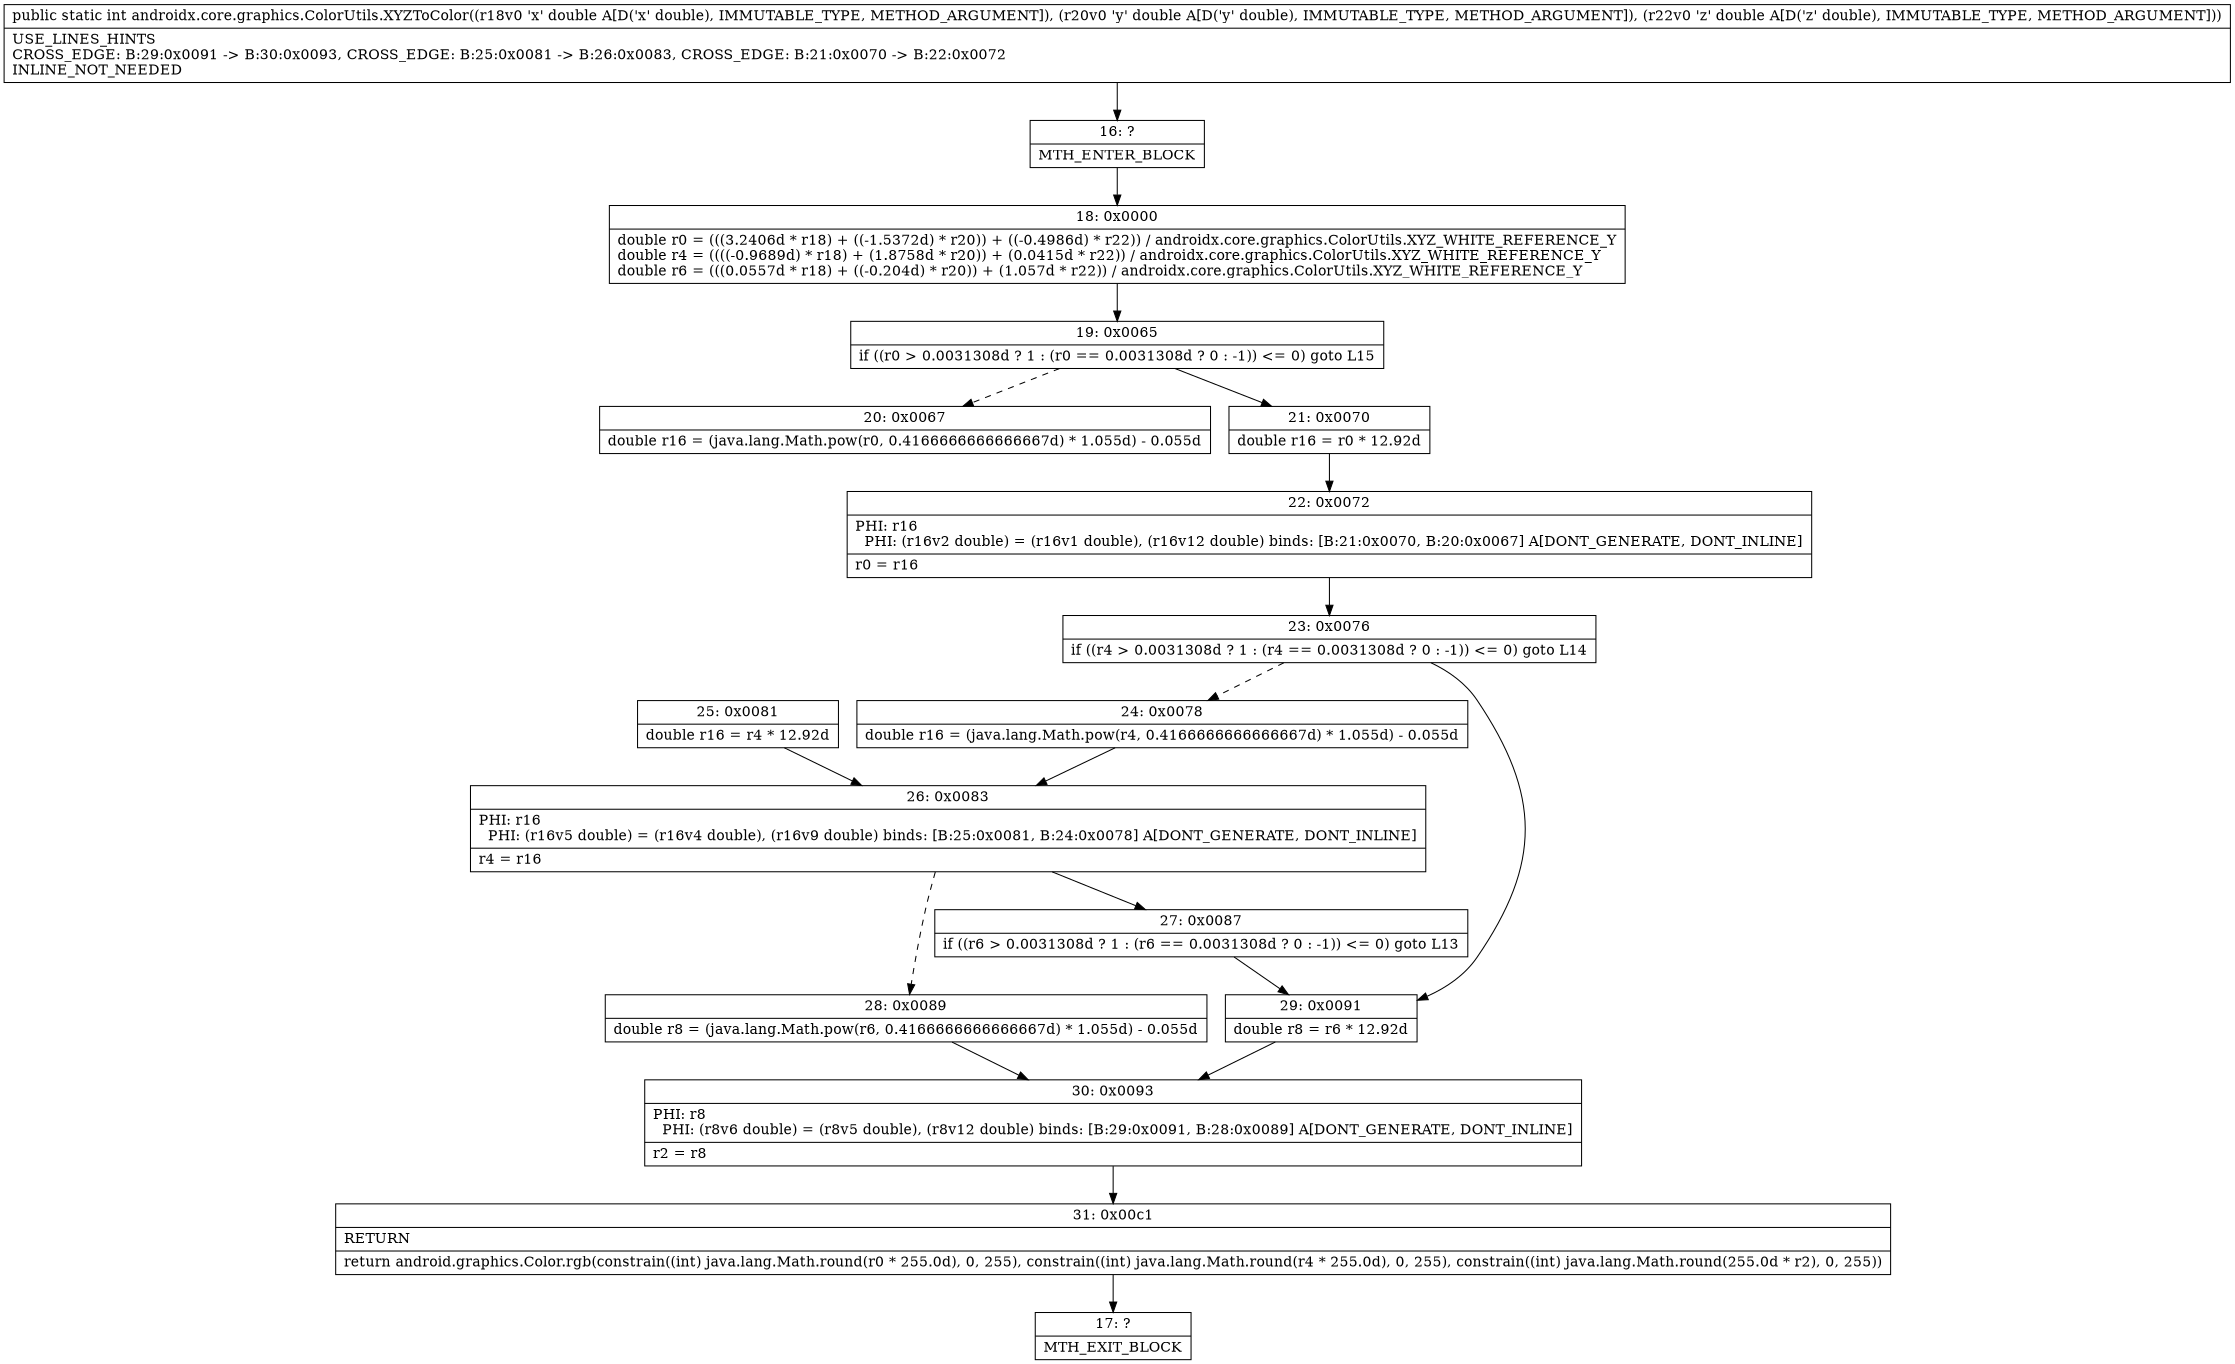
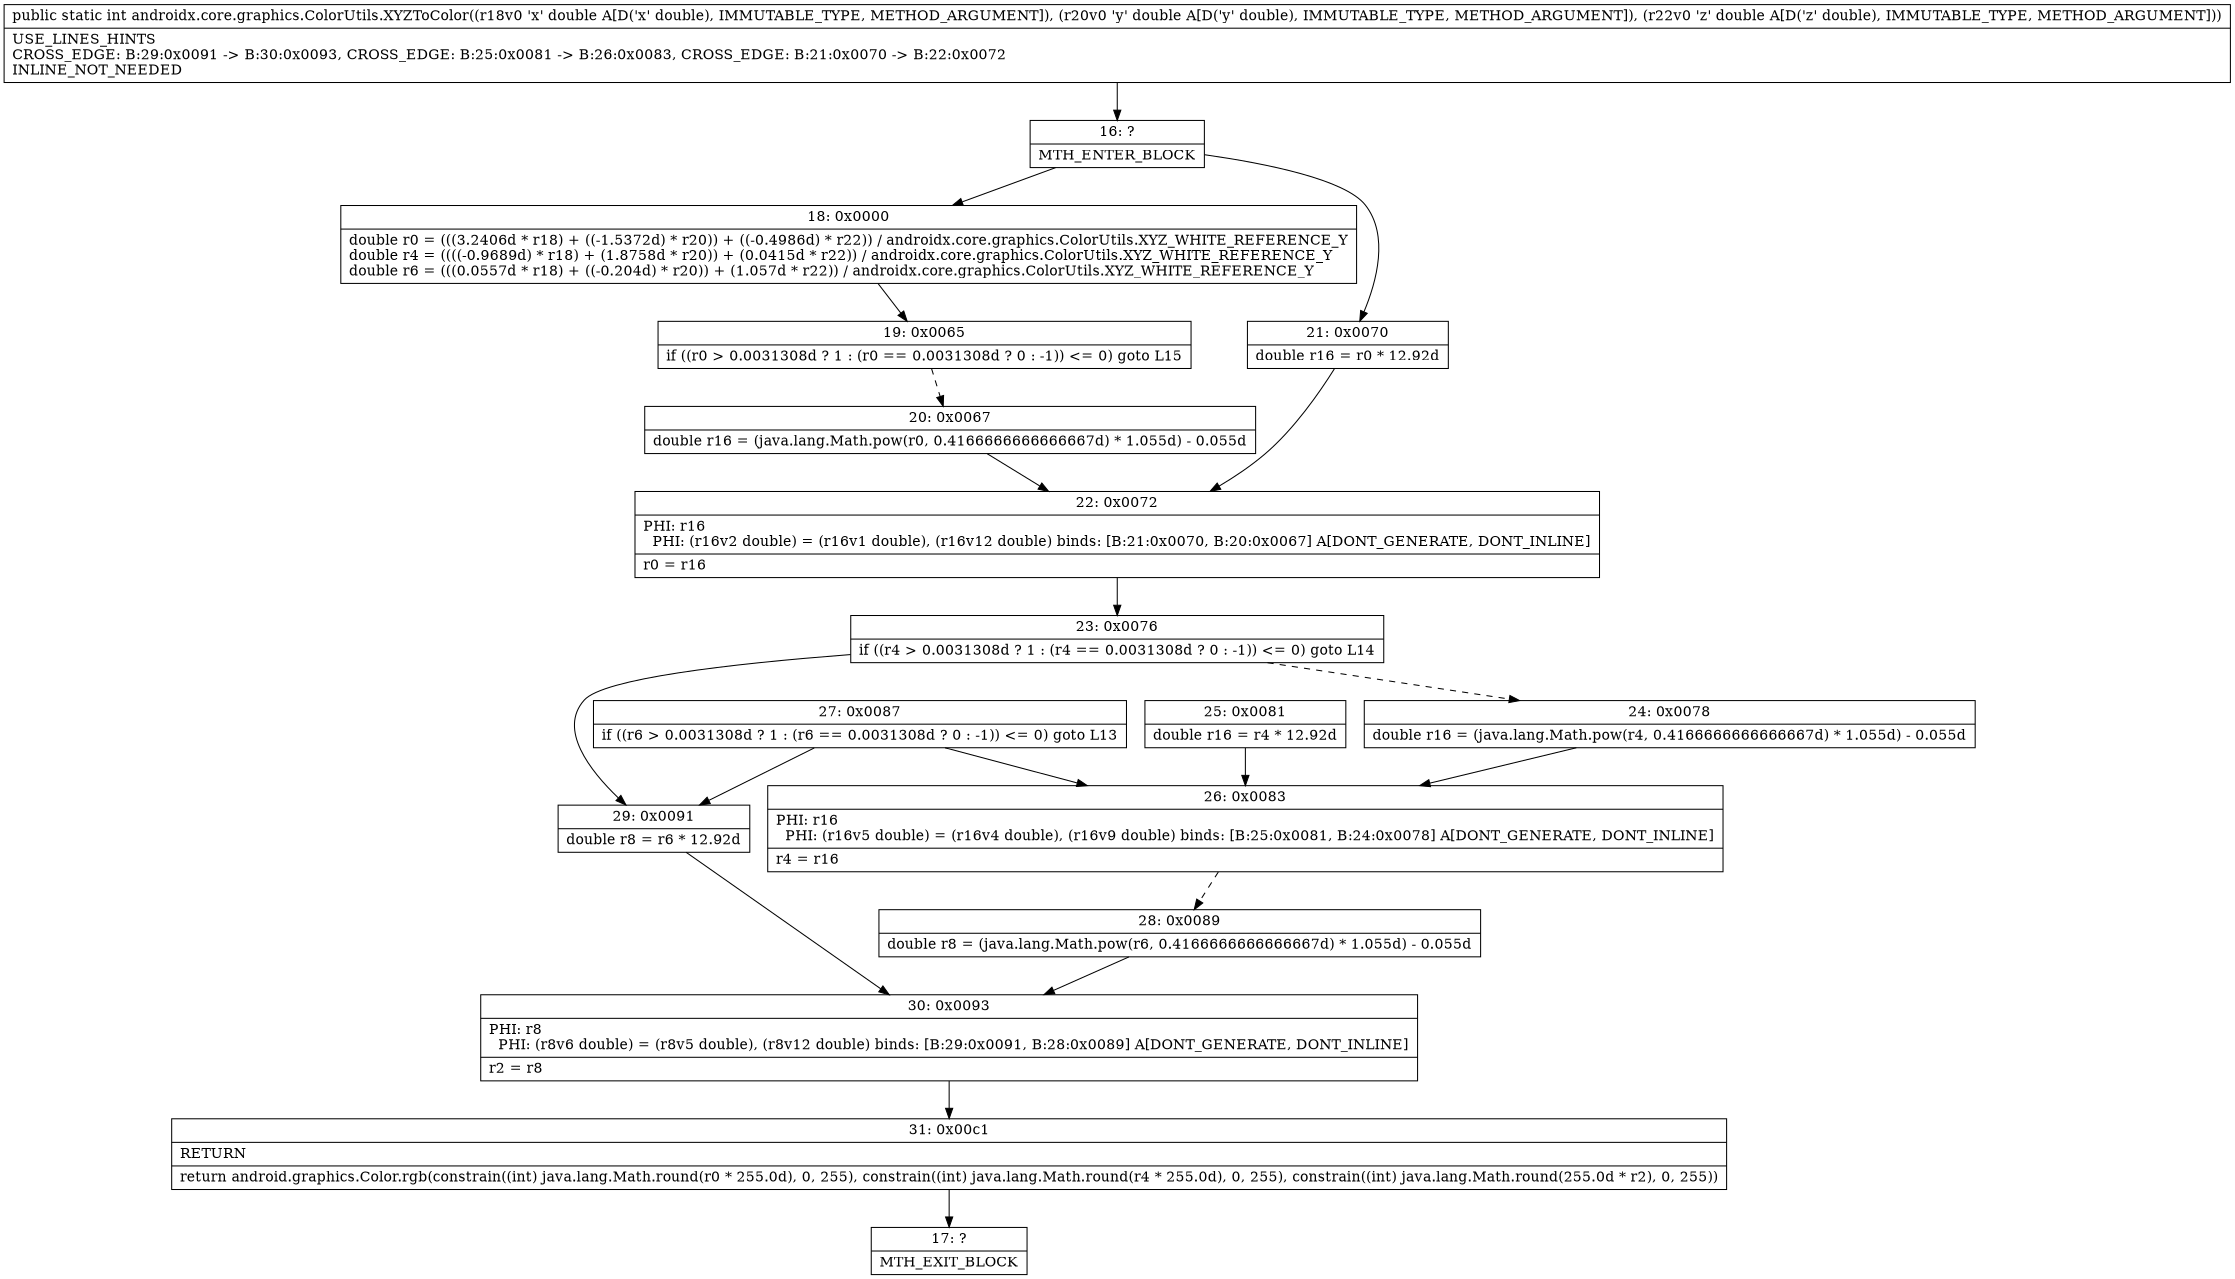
(1218, 386) -> (1341, 188)
none -> (1014, 470)
(1094, 889) -> (1011, 765)
